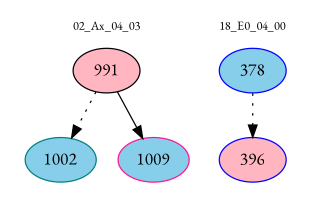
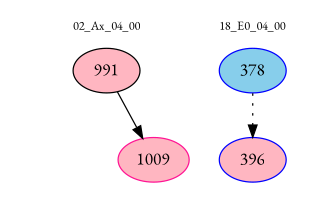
(107, 27) -> (107, 27)
(61, 160) -> none
(154, 160) -> (154, 160)
